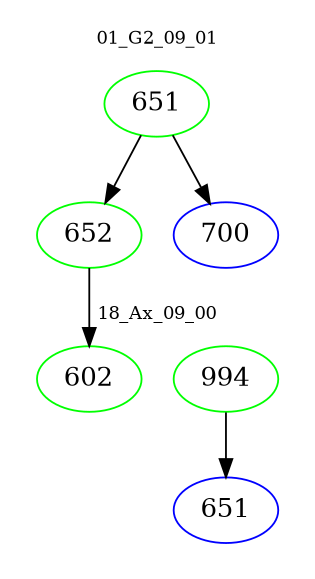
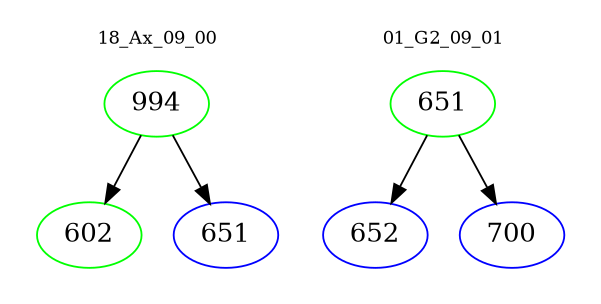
(89, 235) -> (375, 235)
(89, 308) -> (128, 161)
